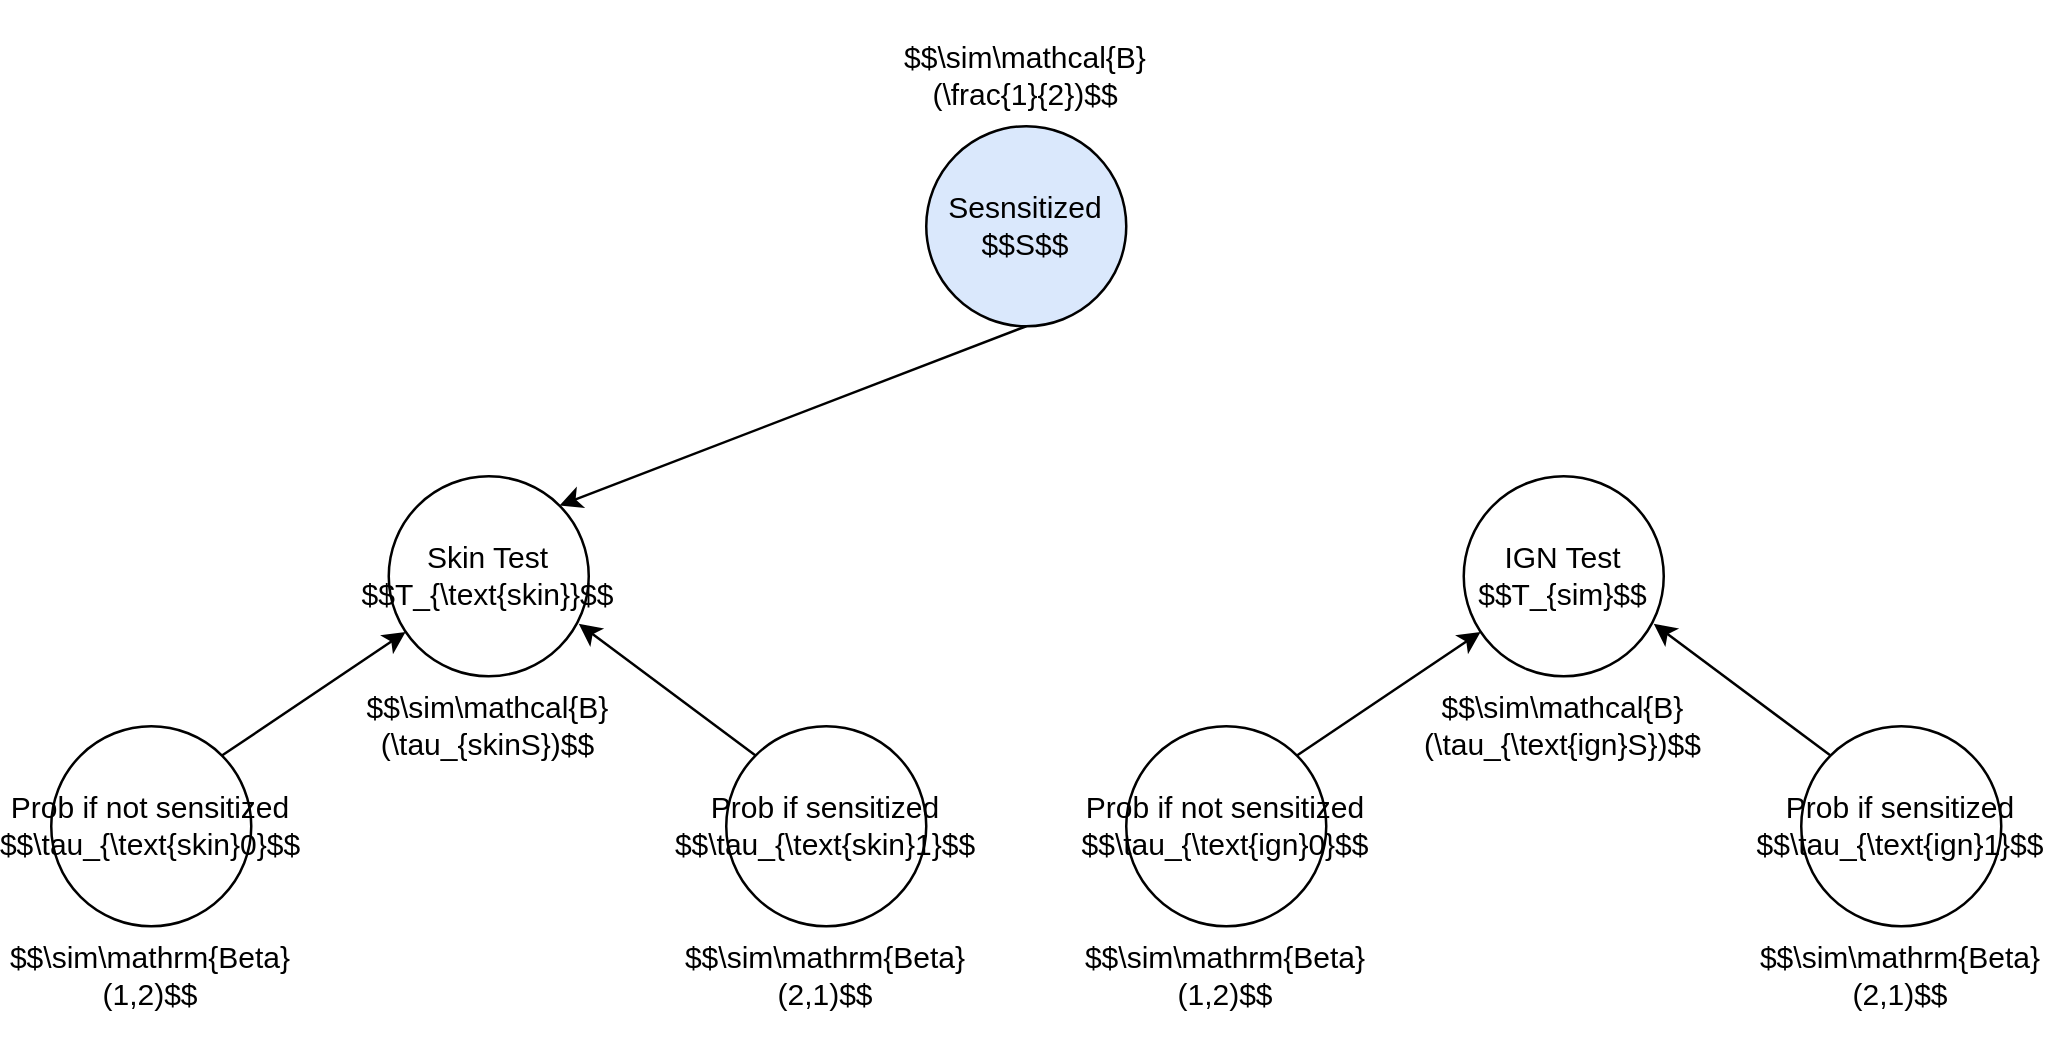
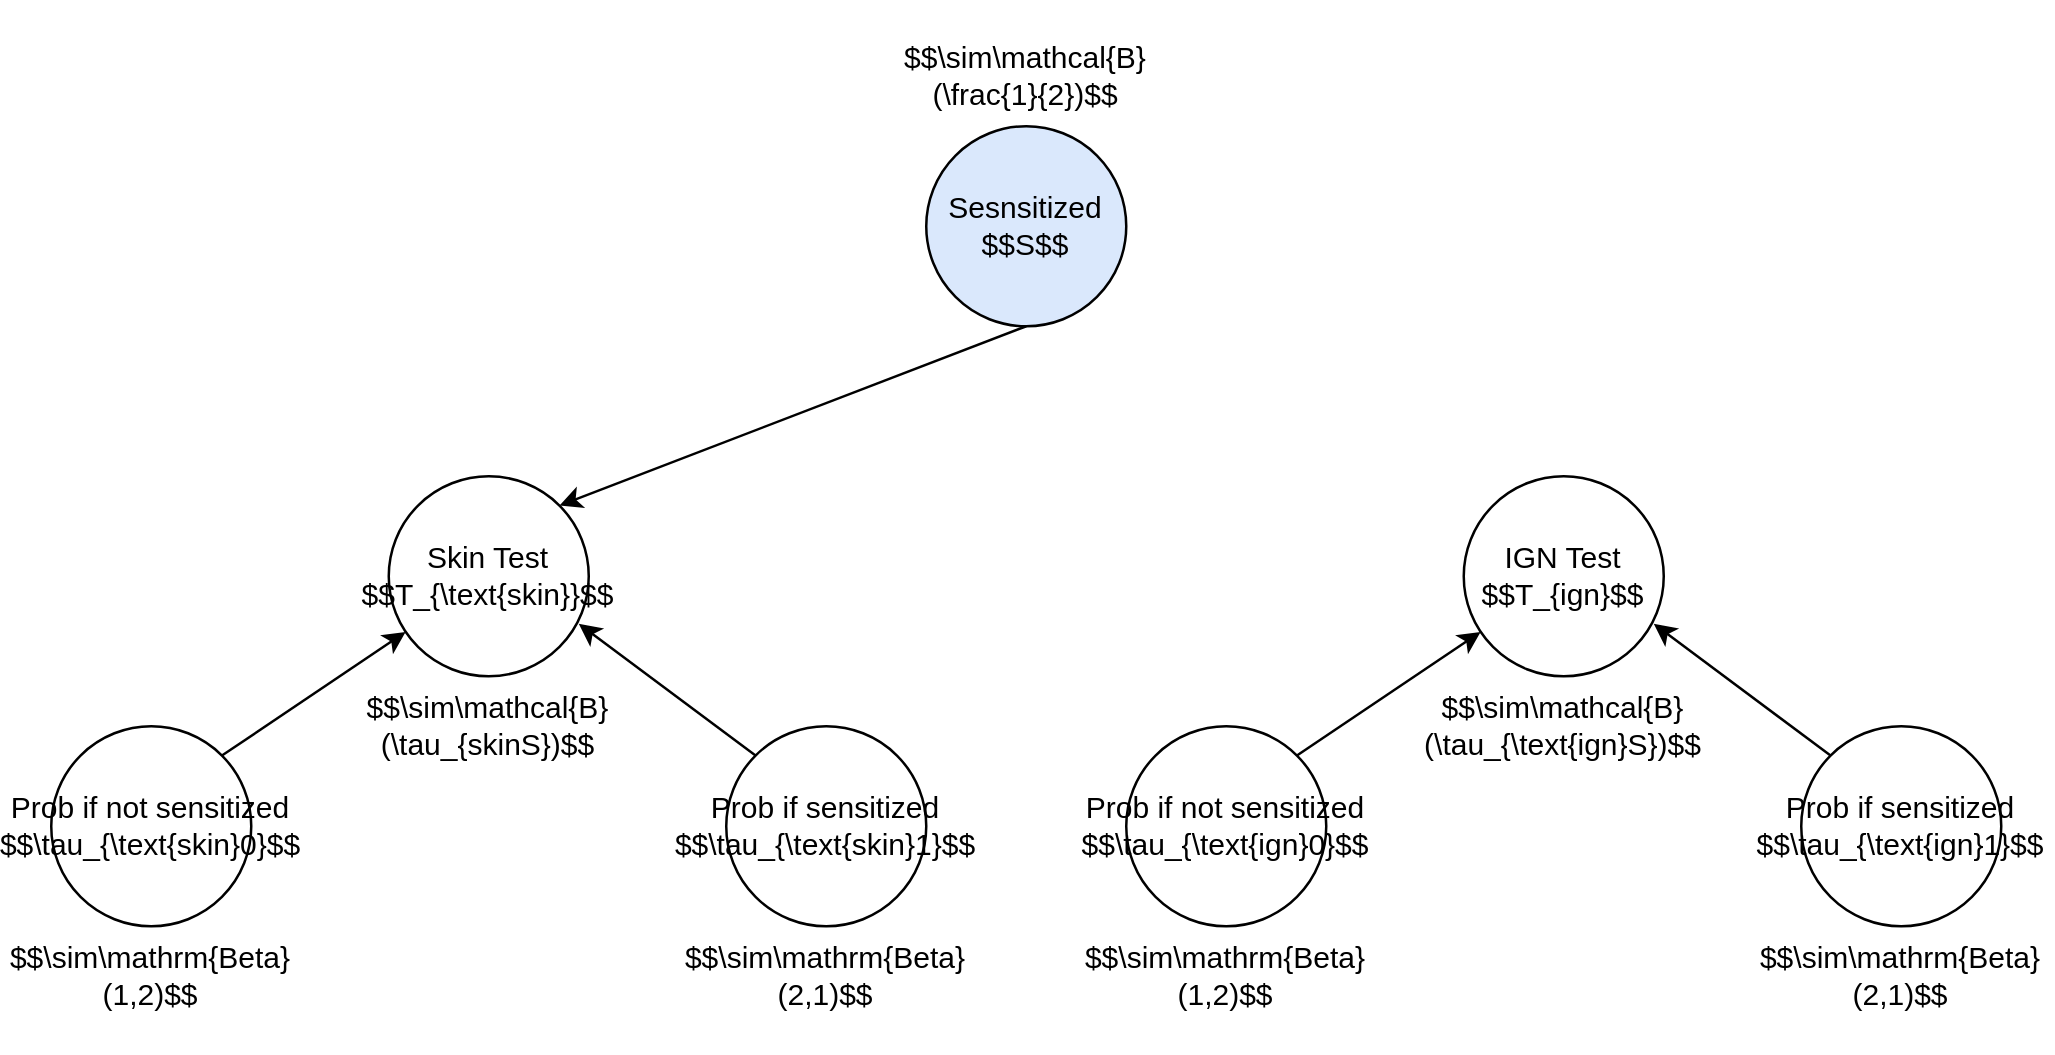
(1564, 576) -> (1564, 576)
